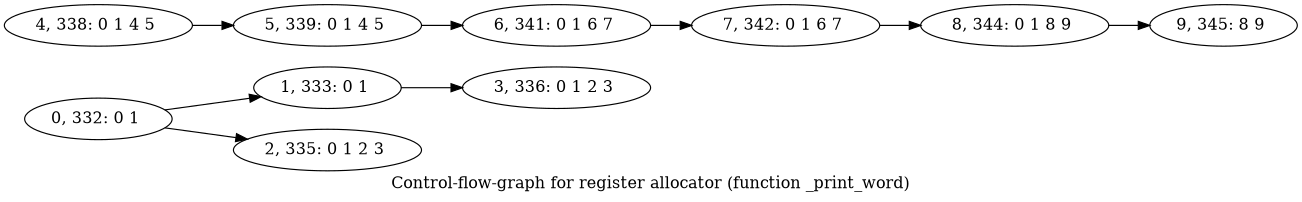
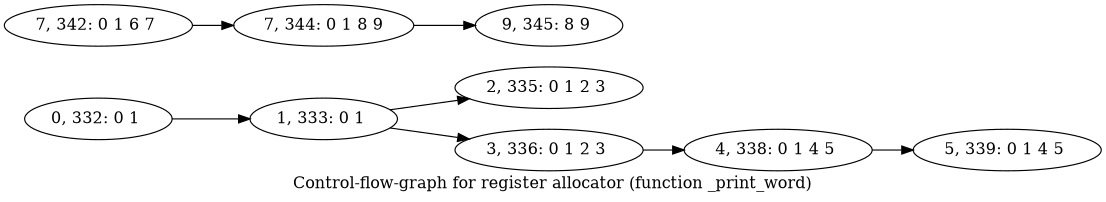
(557, 25) -> none
(1015, 25) -> (324, 25)
(200, 133) -> (424, 105)
none -> (658, 150)
